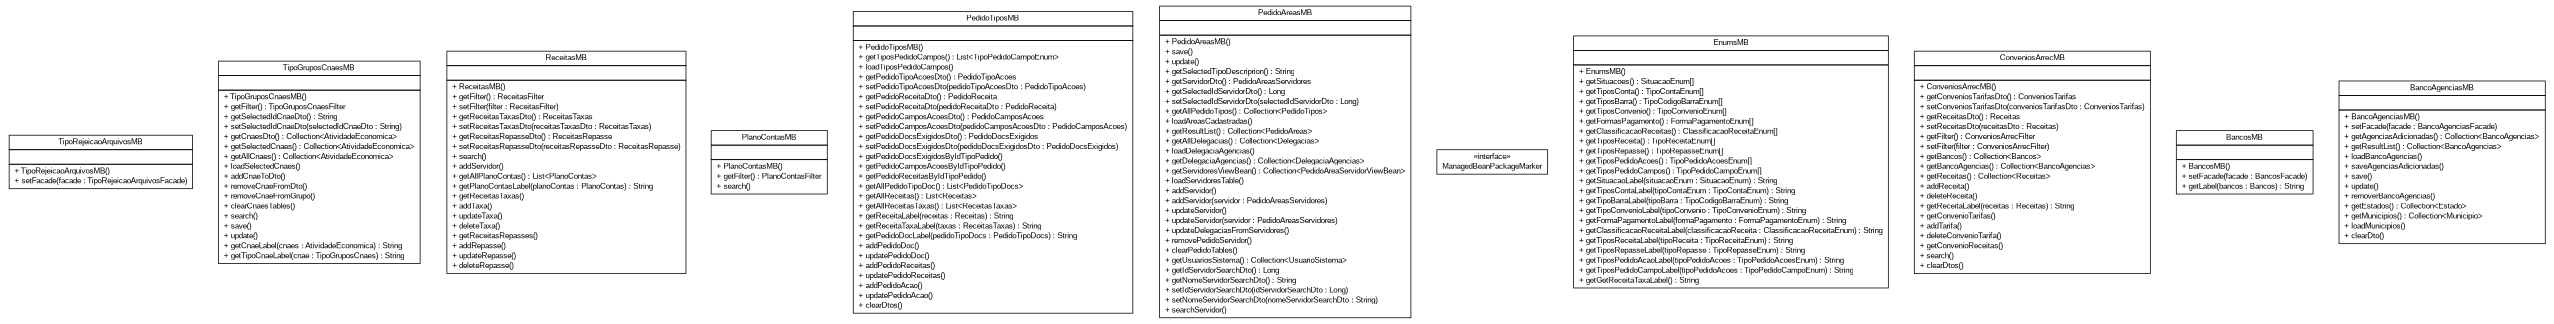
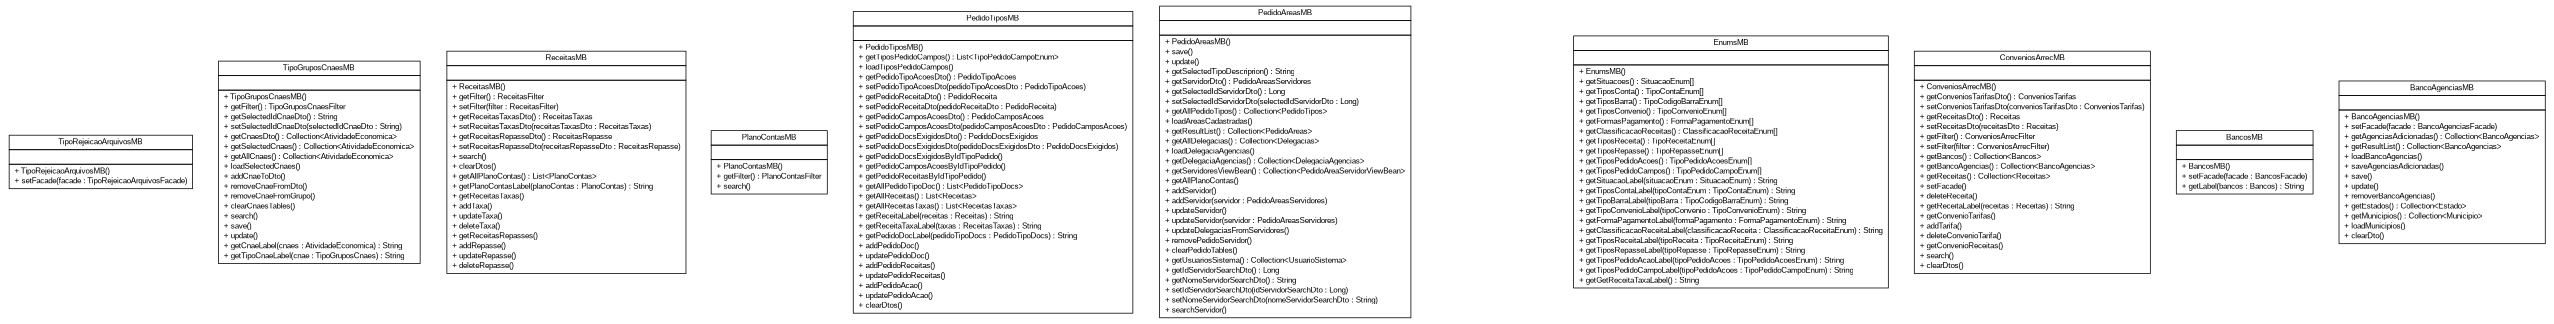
(1492, 162) -> none
(478, 167) -> (474, 167)
(1204, 181) -> (1202, 181)
(1944, 186) -> (1943, 186)
